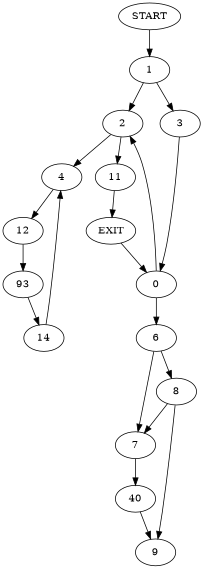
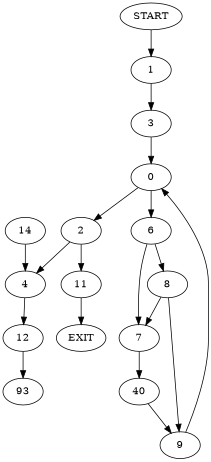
(138, 93) -> none
(131, 255) -> (208, 309)
(32, 308) -> none
